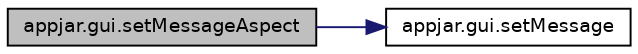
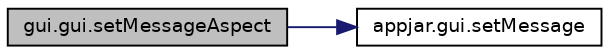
(162, 27) -> (147, 27)
